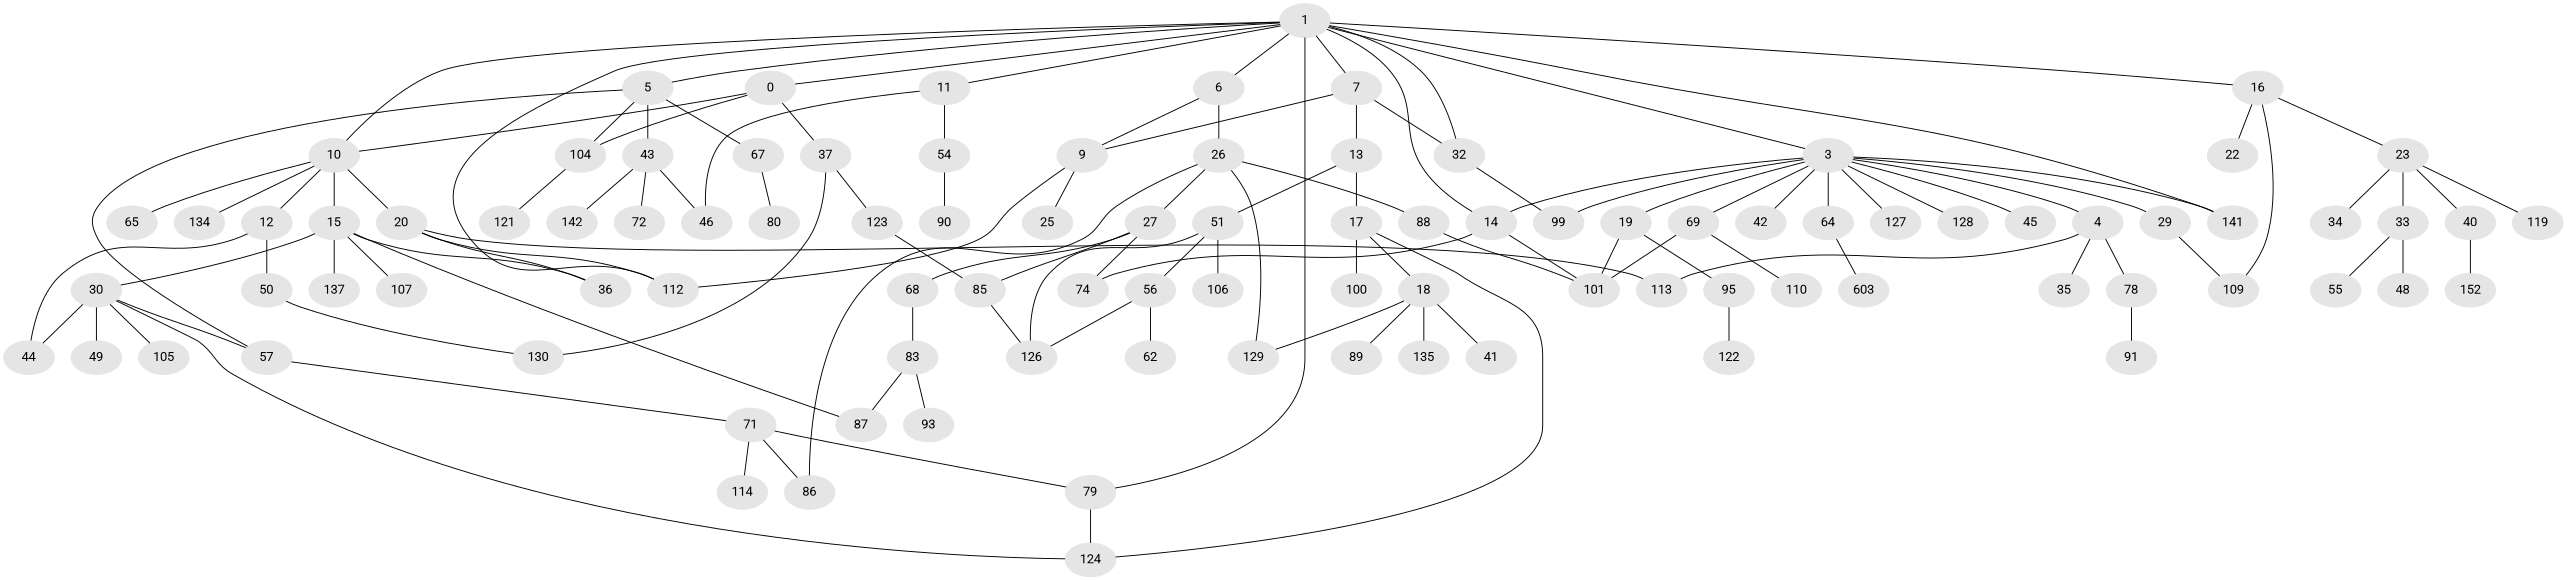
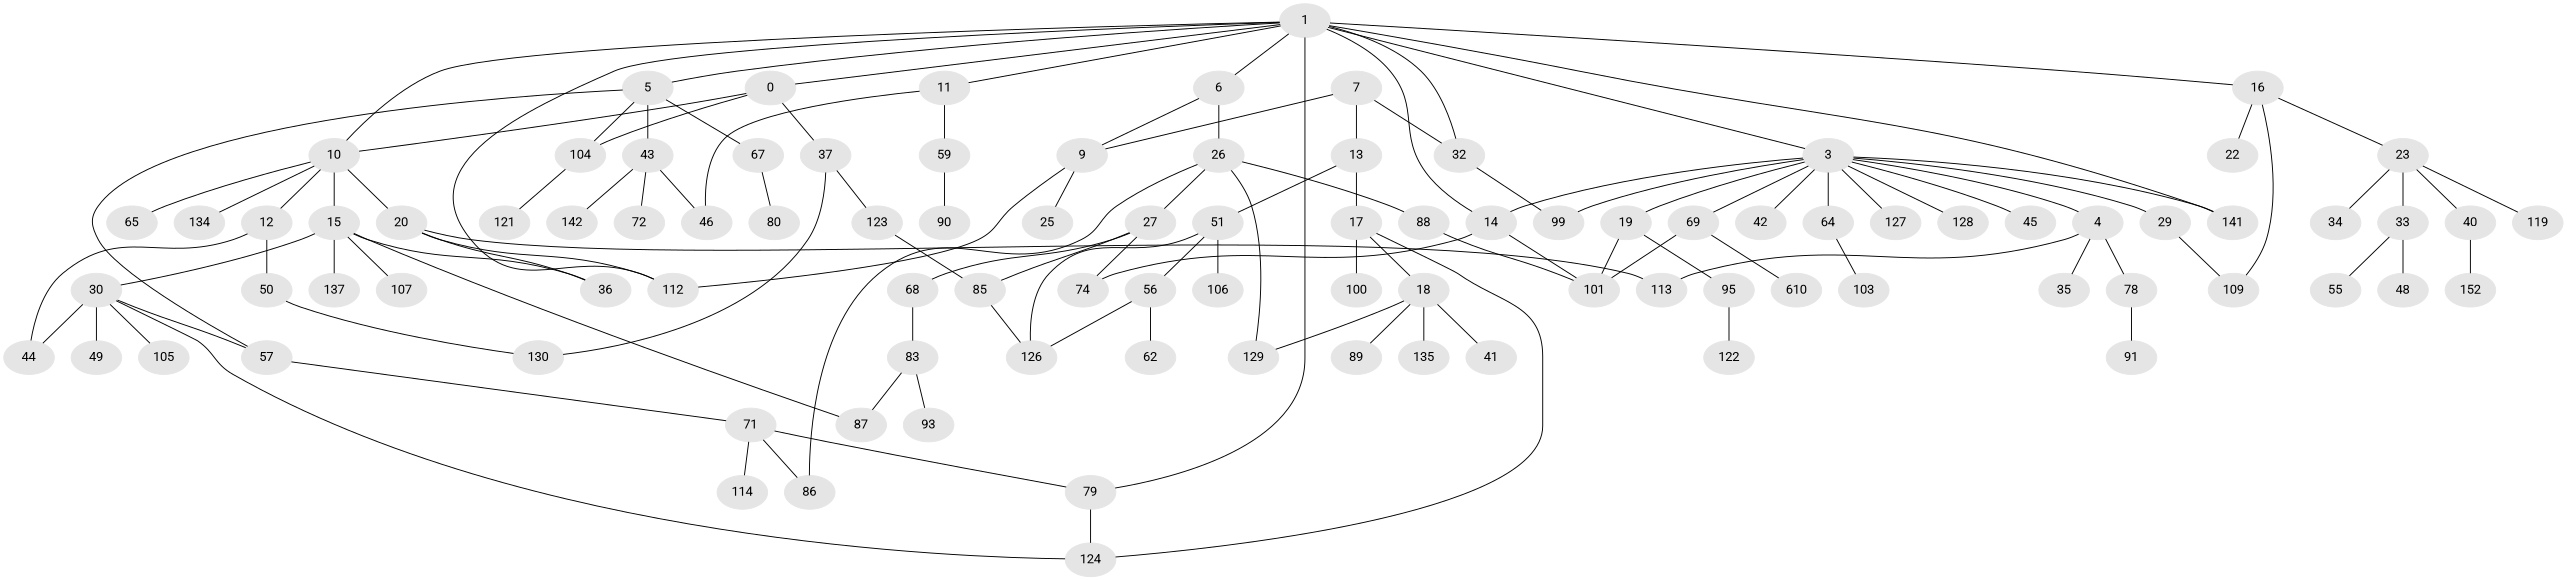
(1331, 54) -> none
(945, 155) -> (945, 155)
(1796, 290) -> (1796, 290)
(1864, 290) -> (1864, 290)
